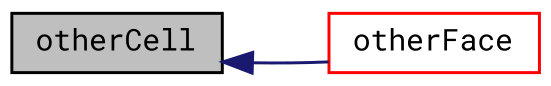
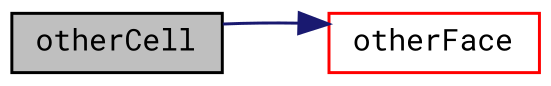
(291, 63) -> (261, 23)
